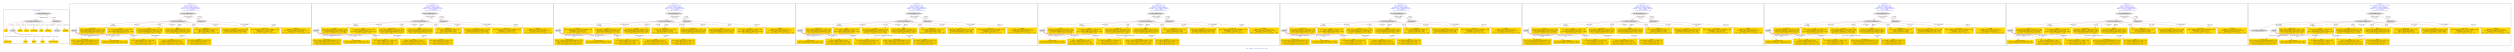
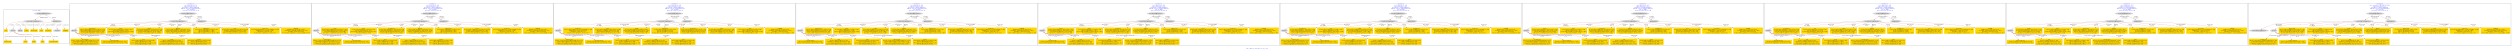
(20, 31) -> (20, 31)
